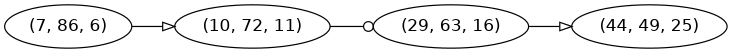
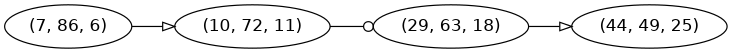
(451, 26) -> (451, 26)
